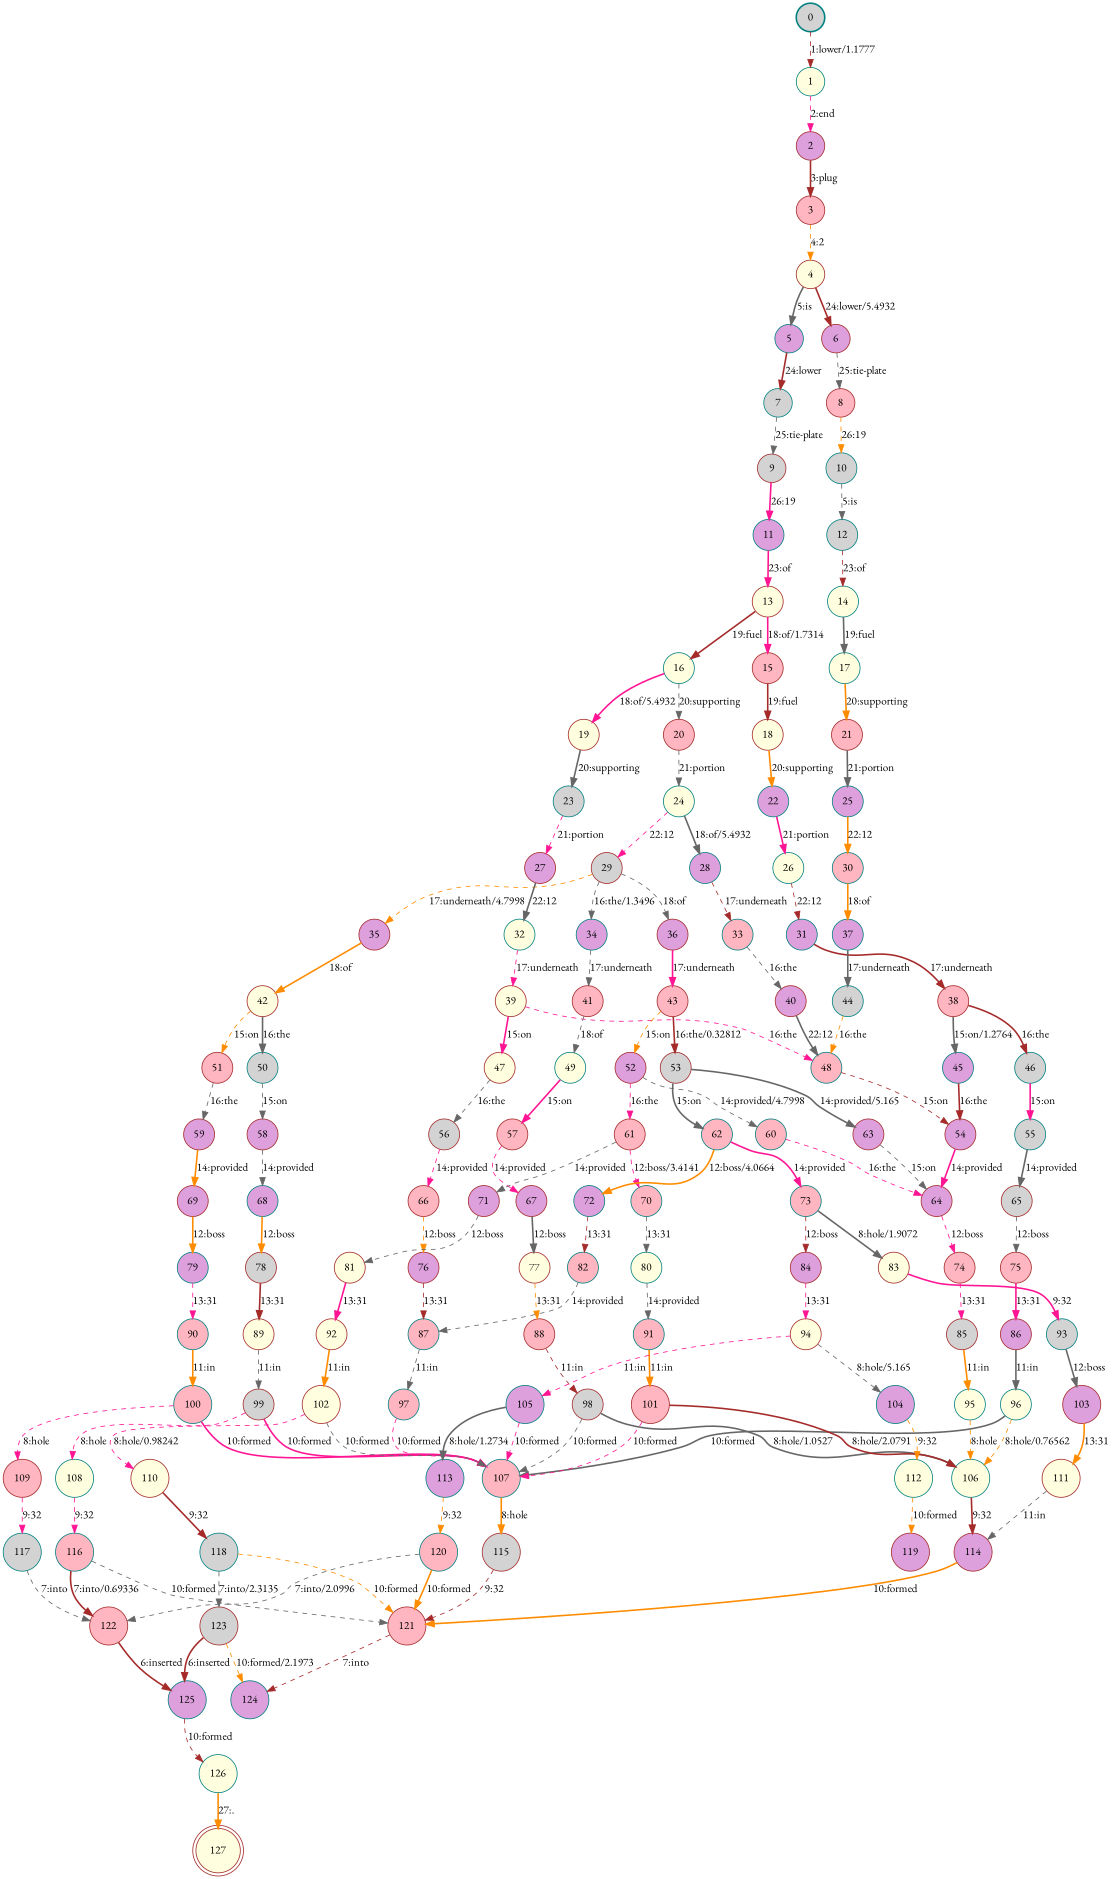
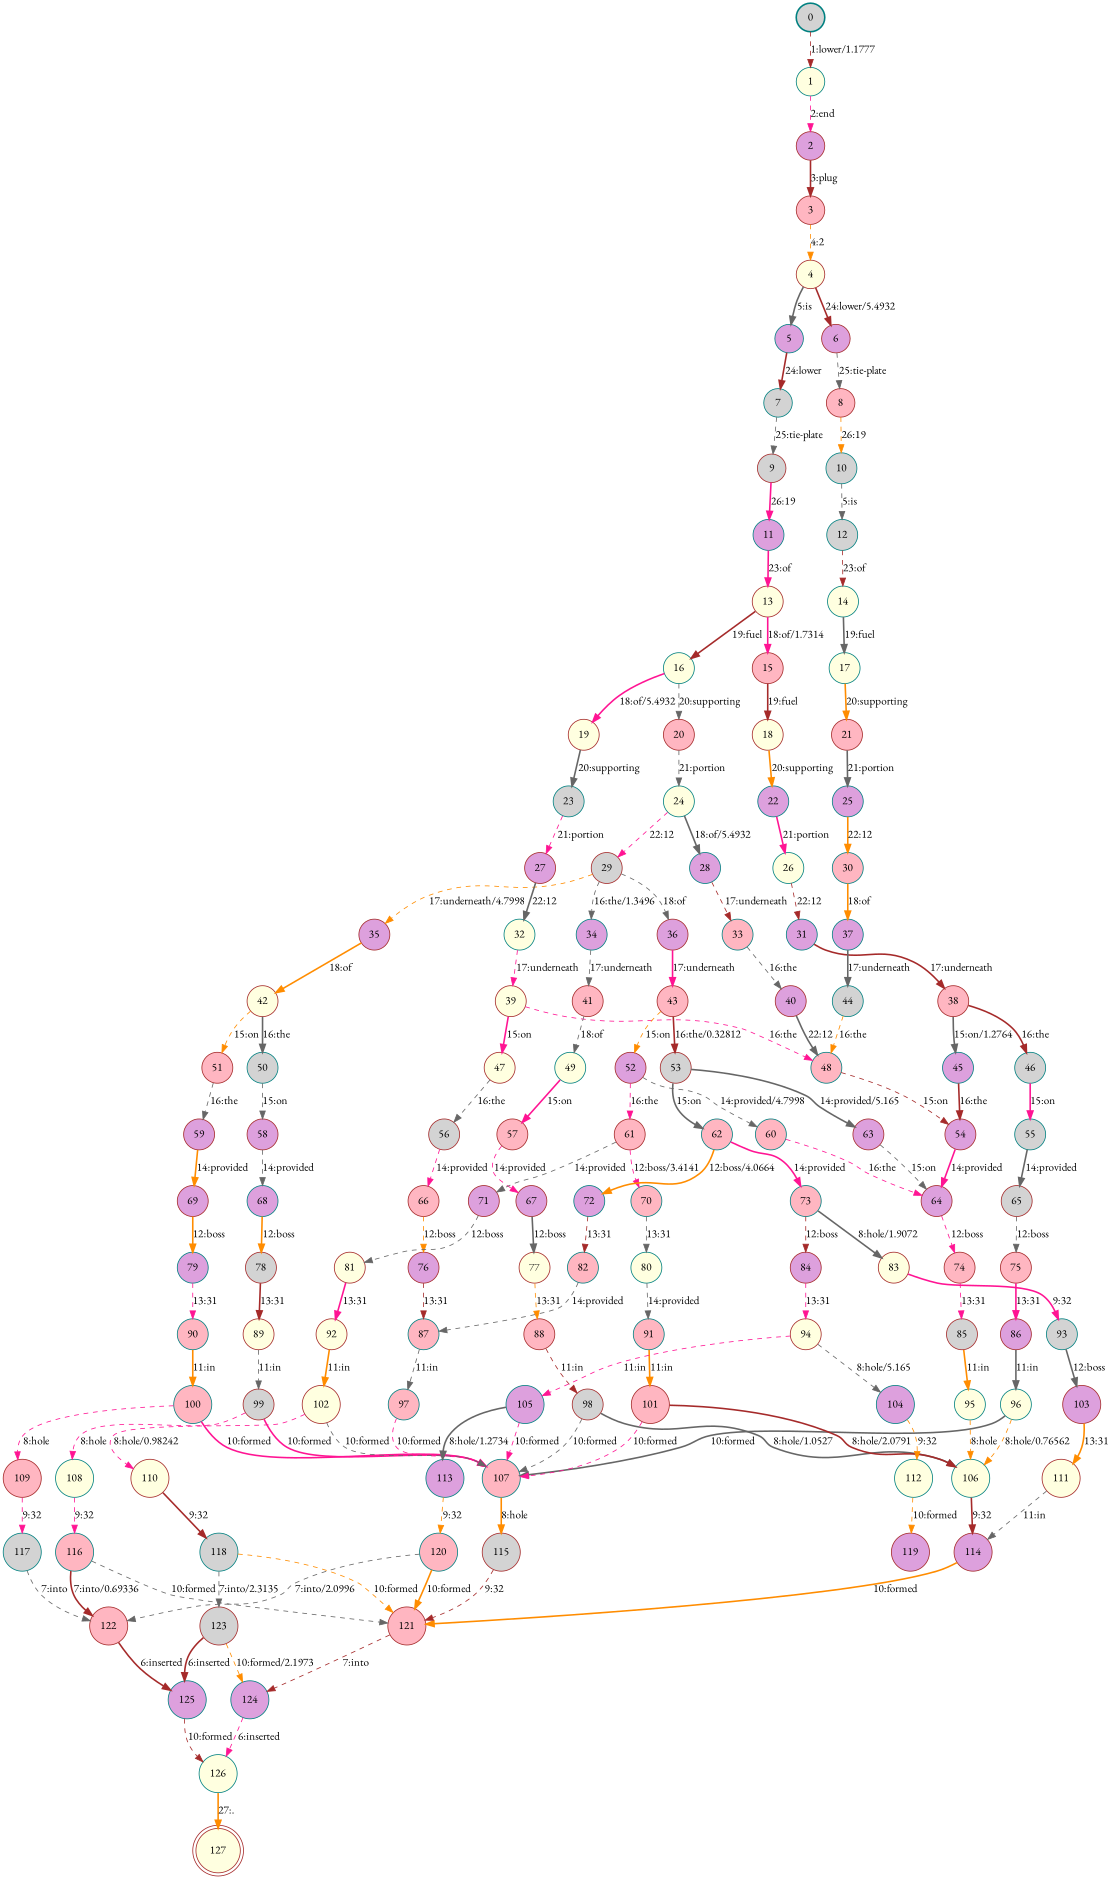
none -> (236, 1733)
